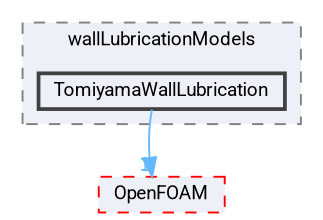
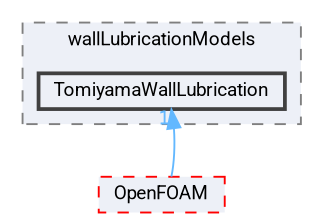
(149, 136) -> (174, 153)
